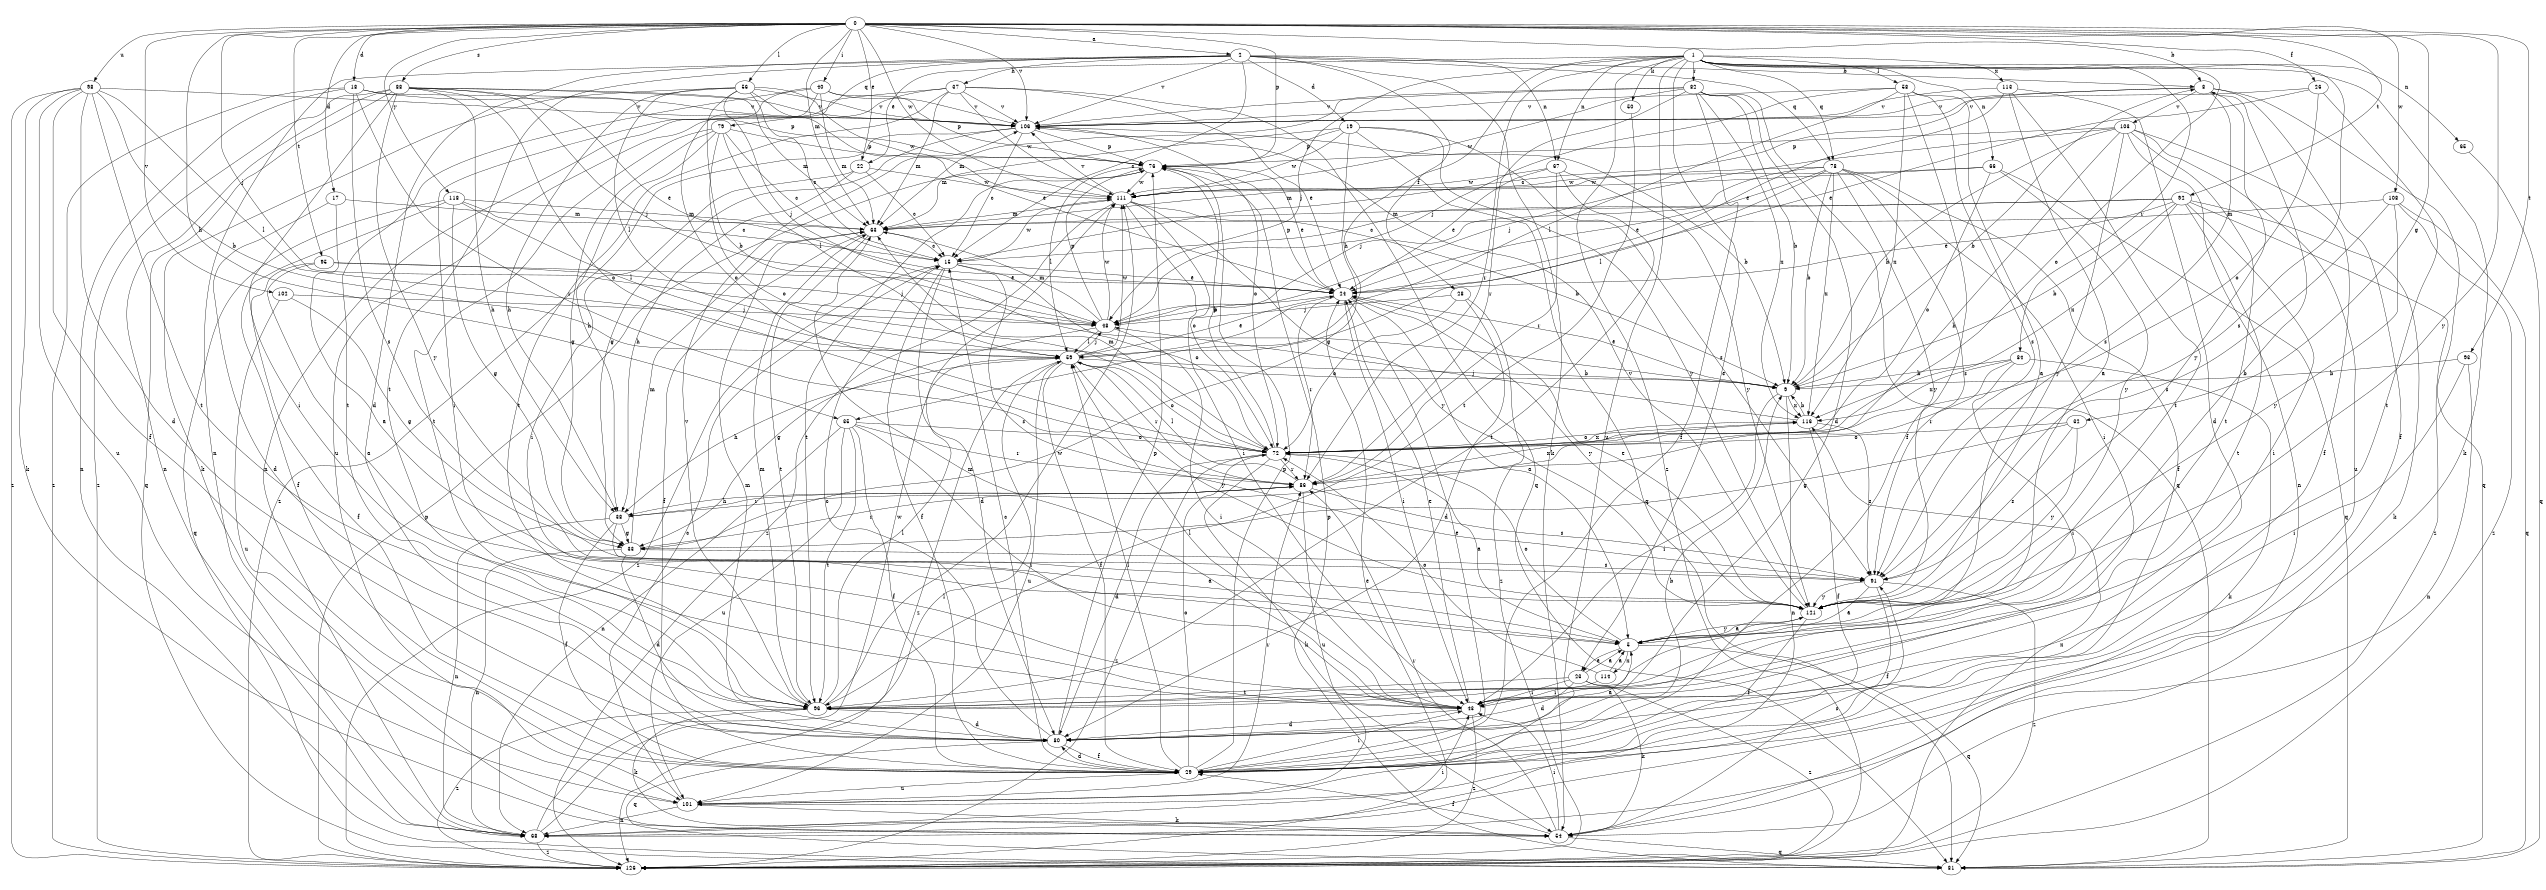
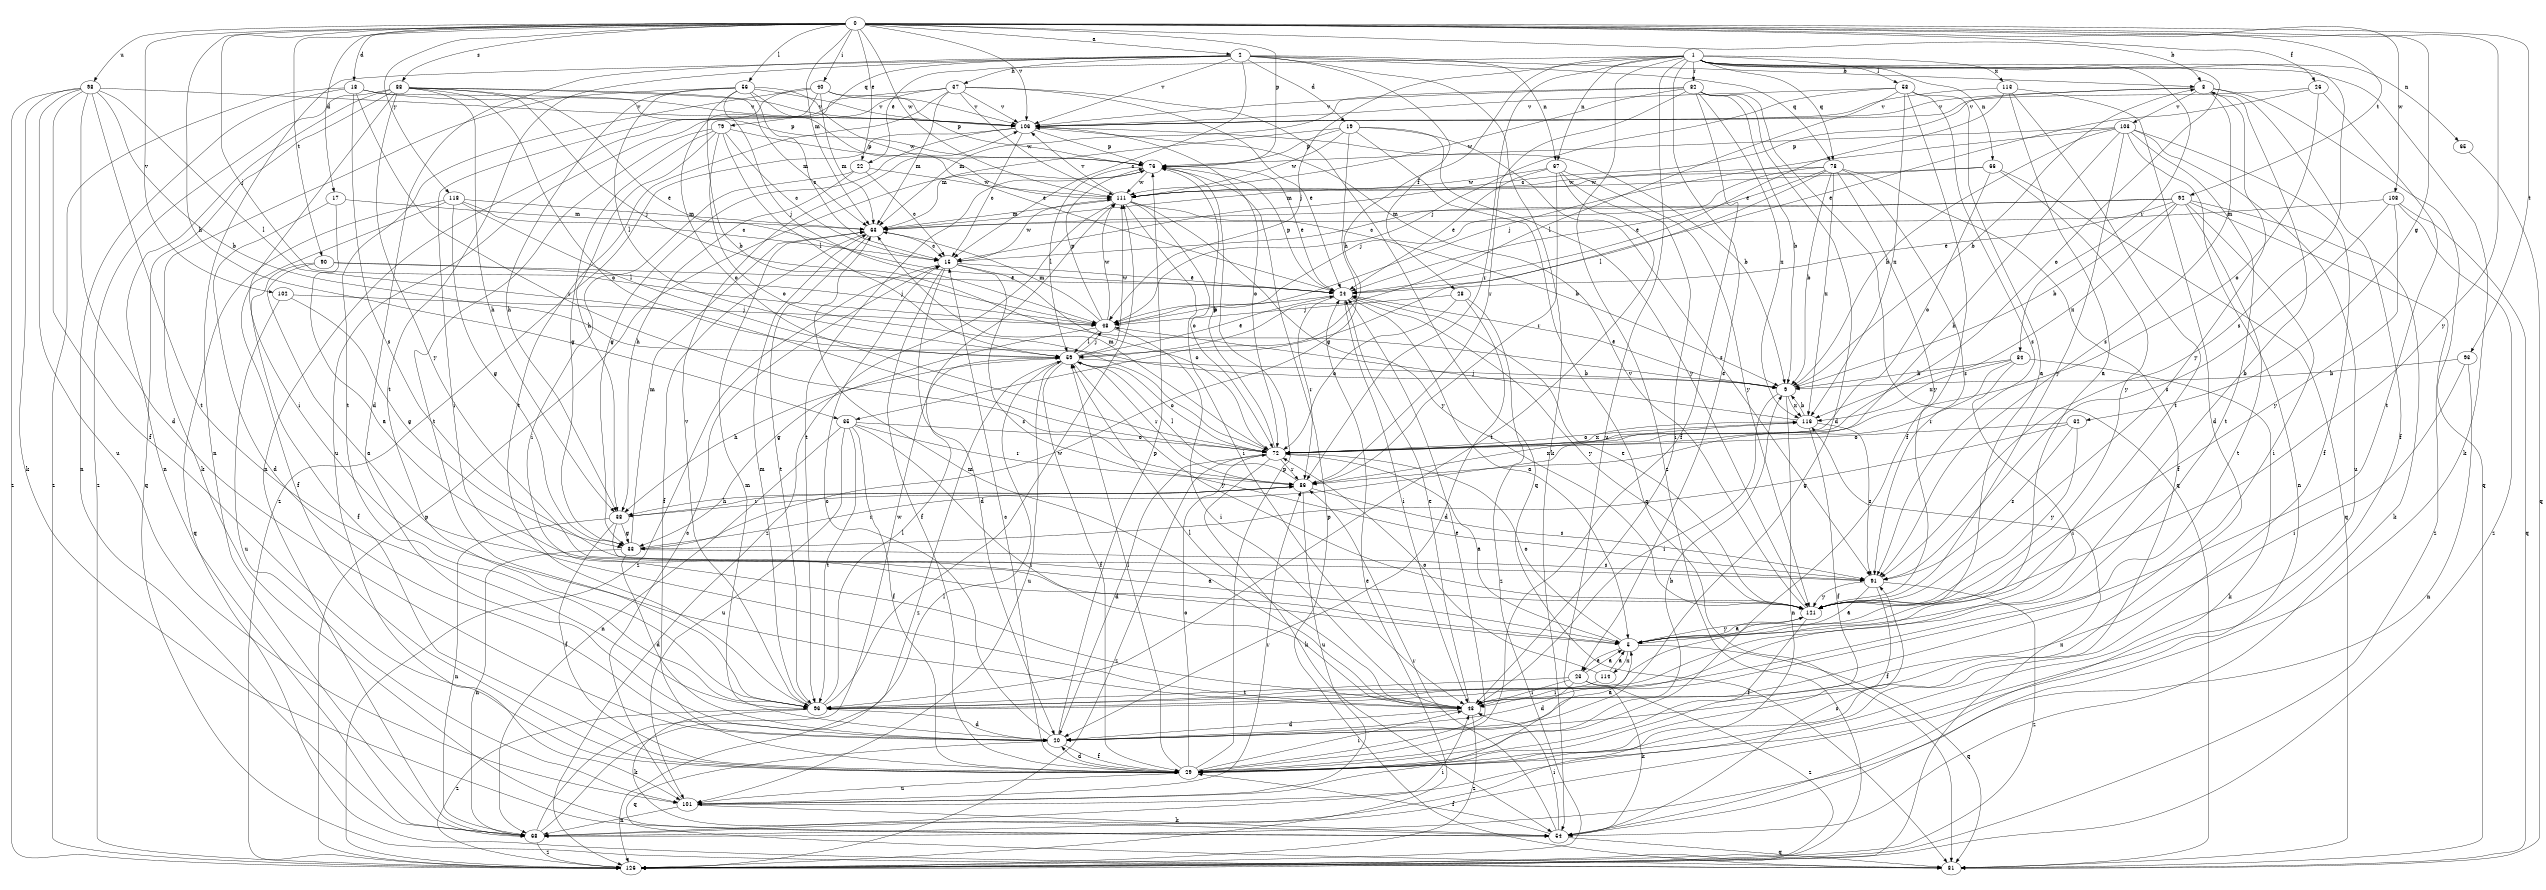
(1630, 107) -> none
(324, 262) -> (324, 262)
(2085, 590) -> (1675, 418)
(1057, 741) -> (1057, 741)
